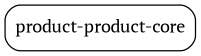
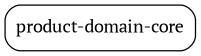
(100, 28) -> (100, 28)
